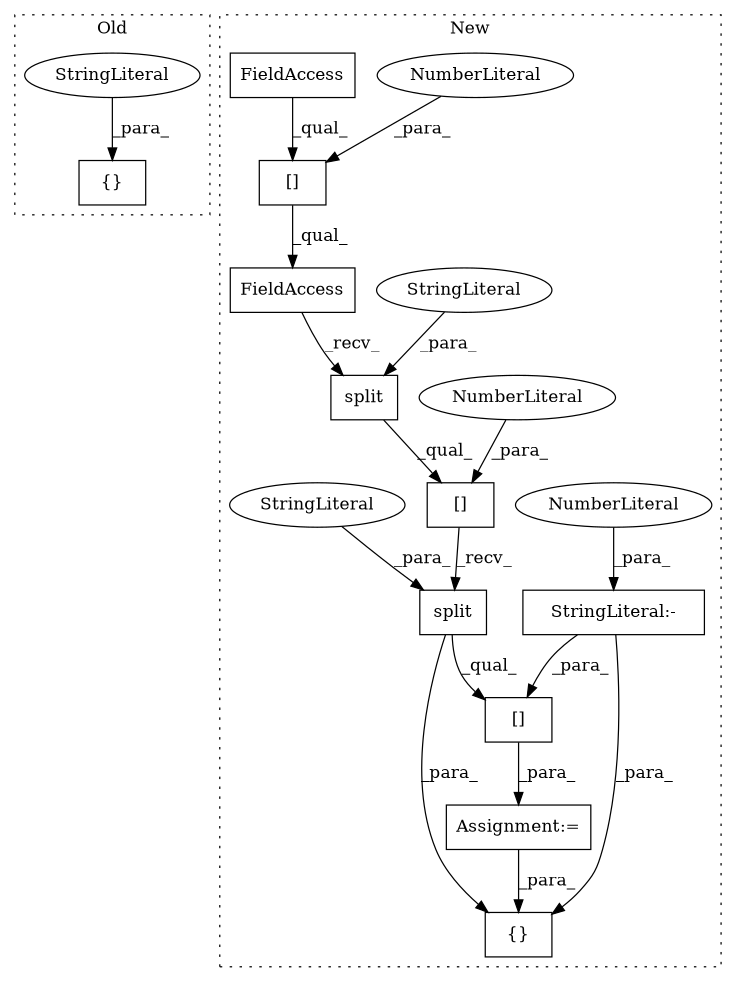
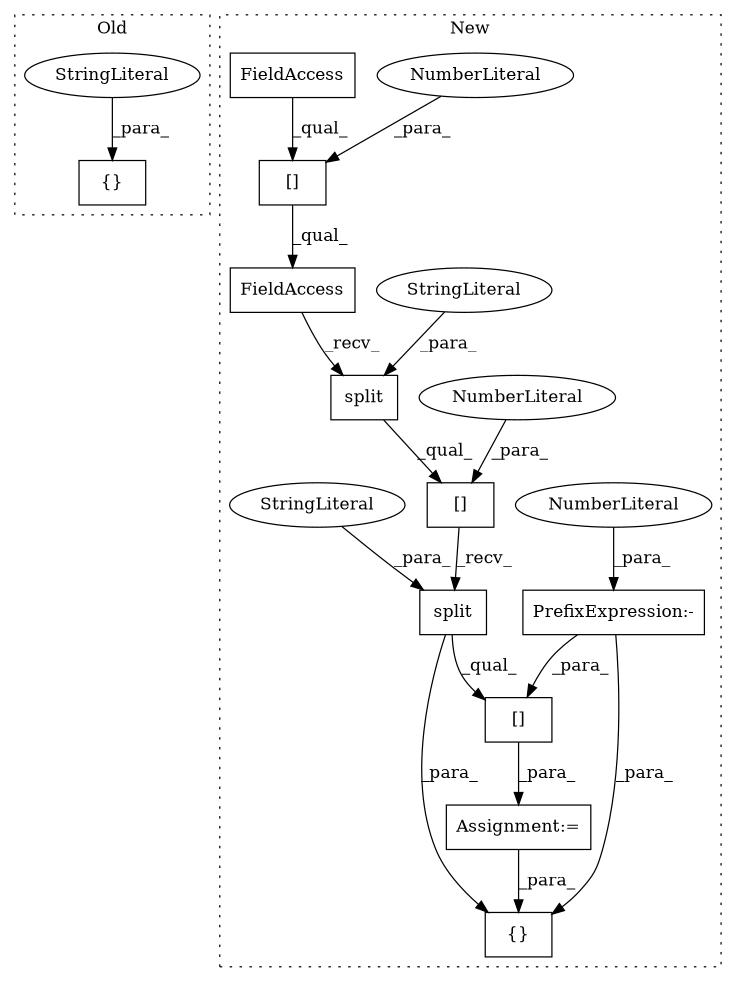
(614, 612) -> (614, 612)
